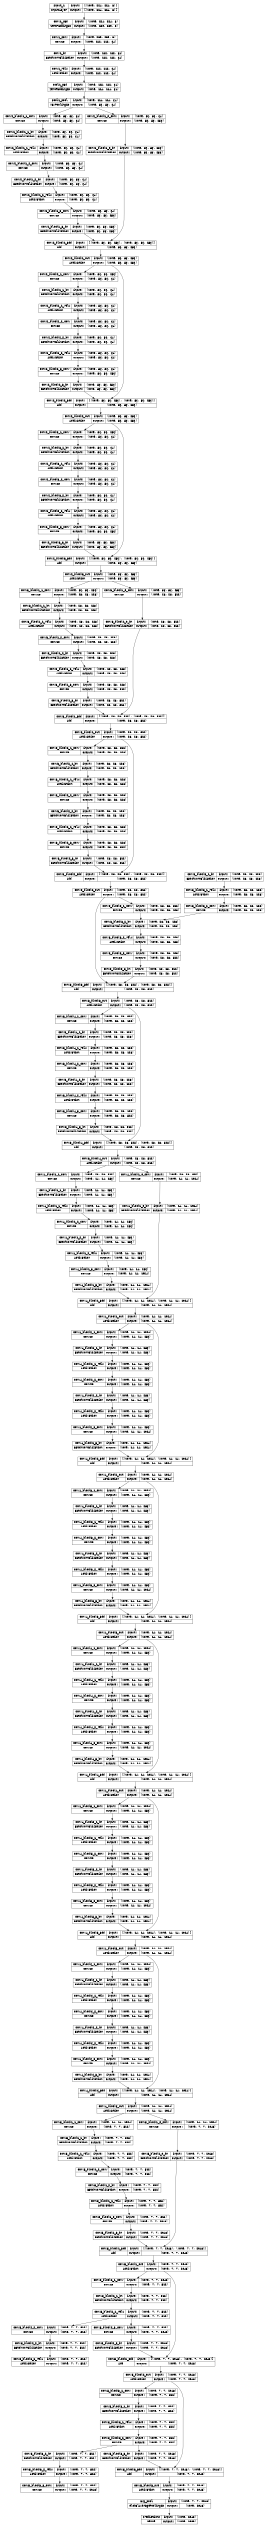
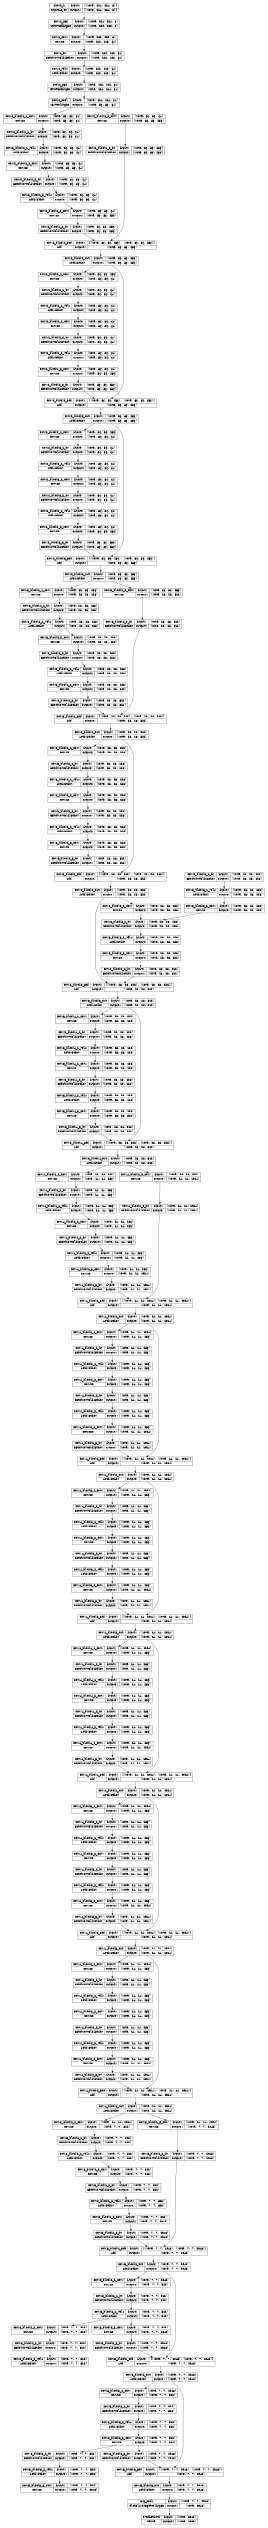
(88, 1432) -> (88, 1432)
(112, 2021) -> none
